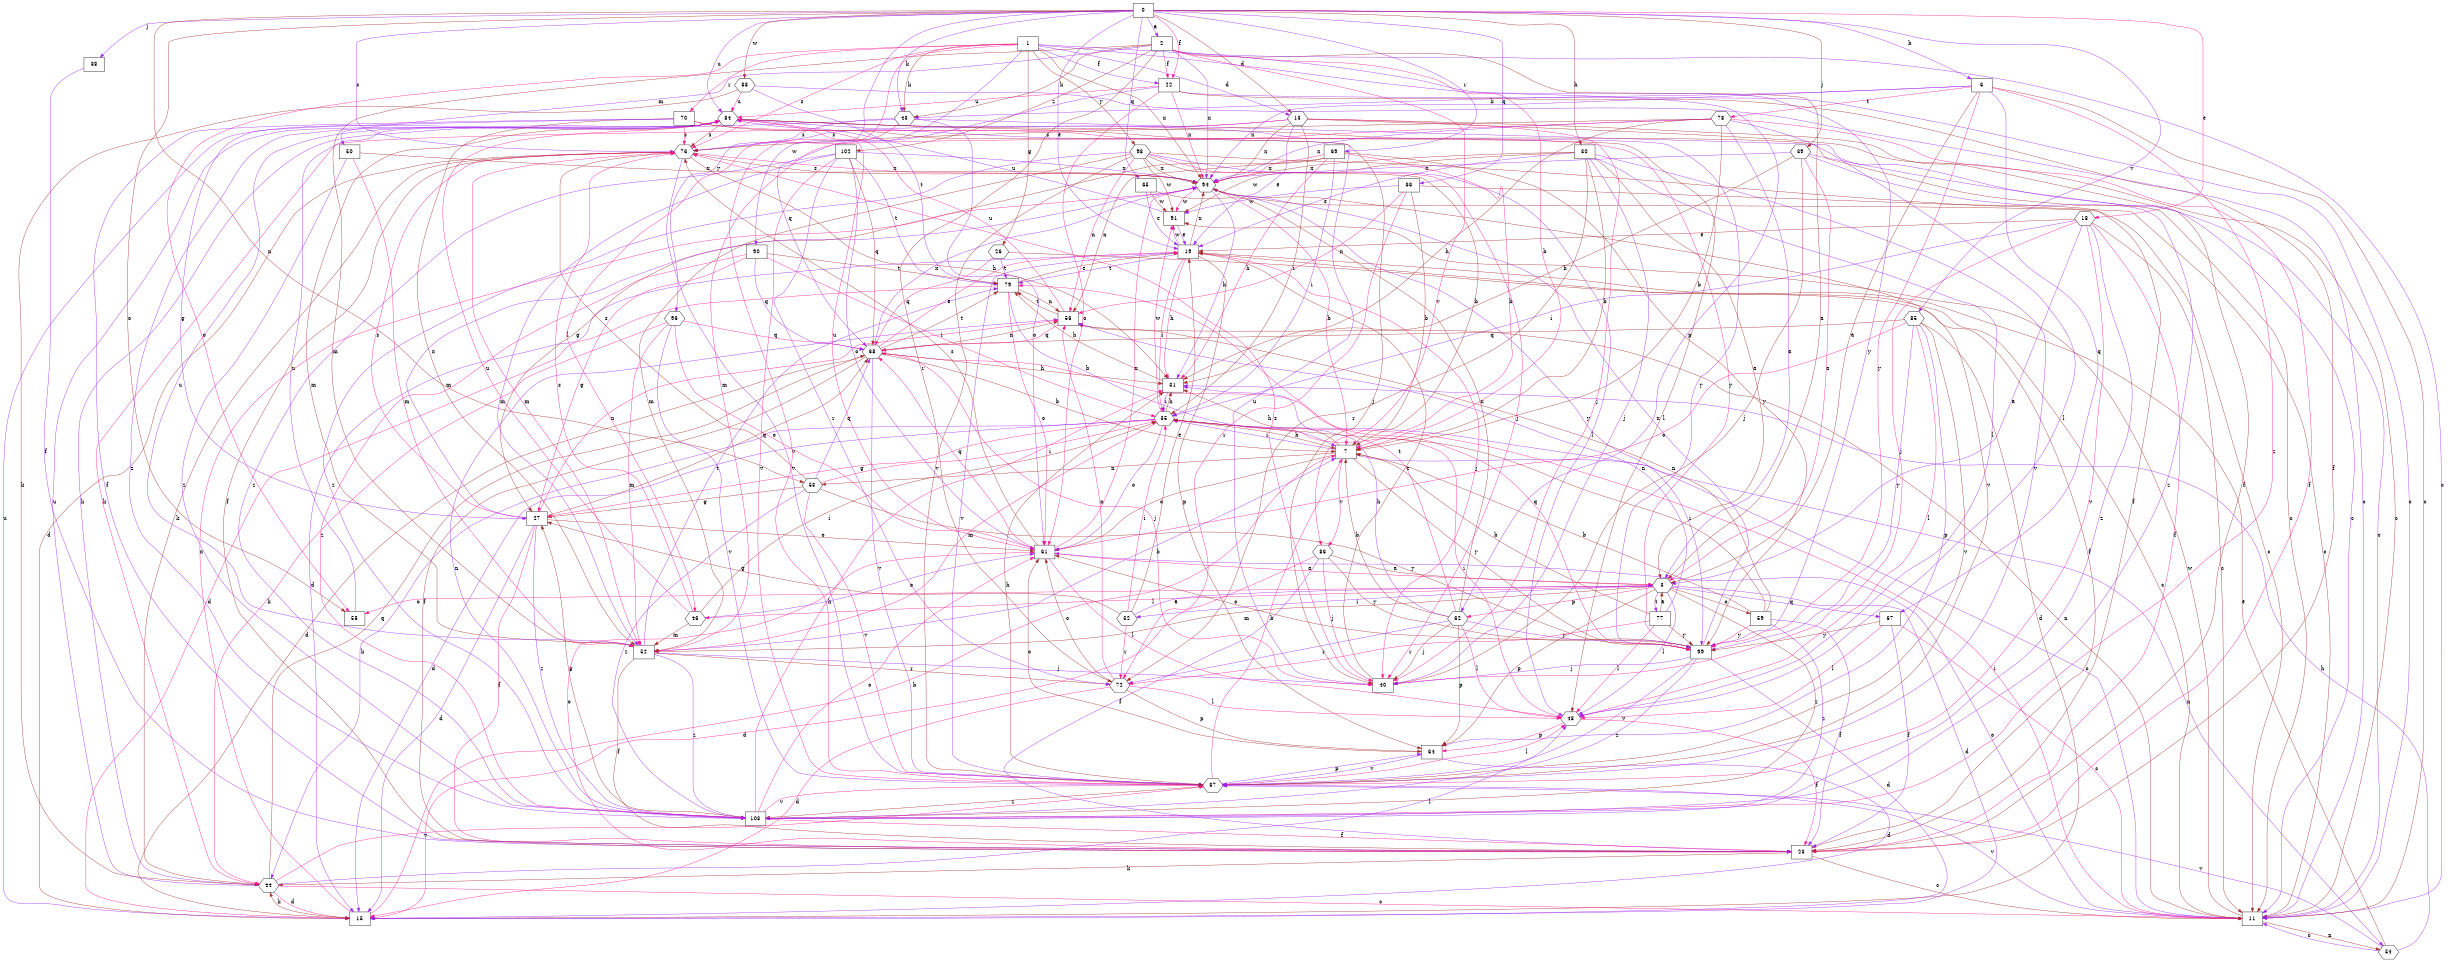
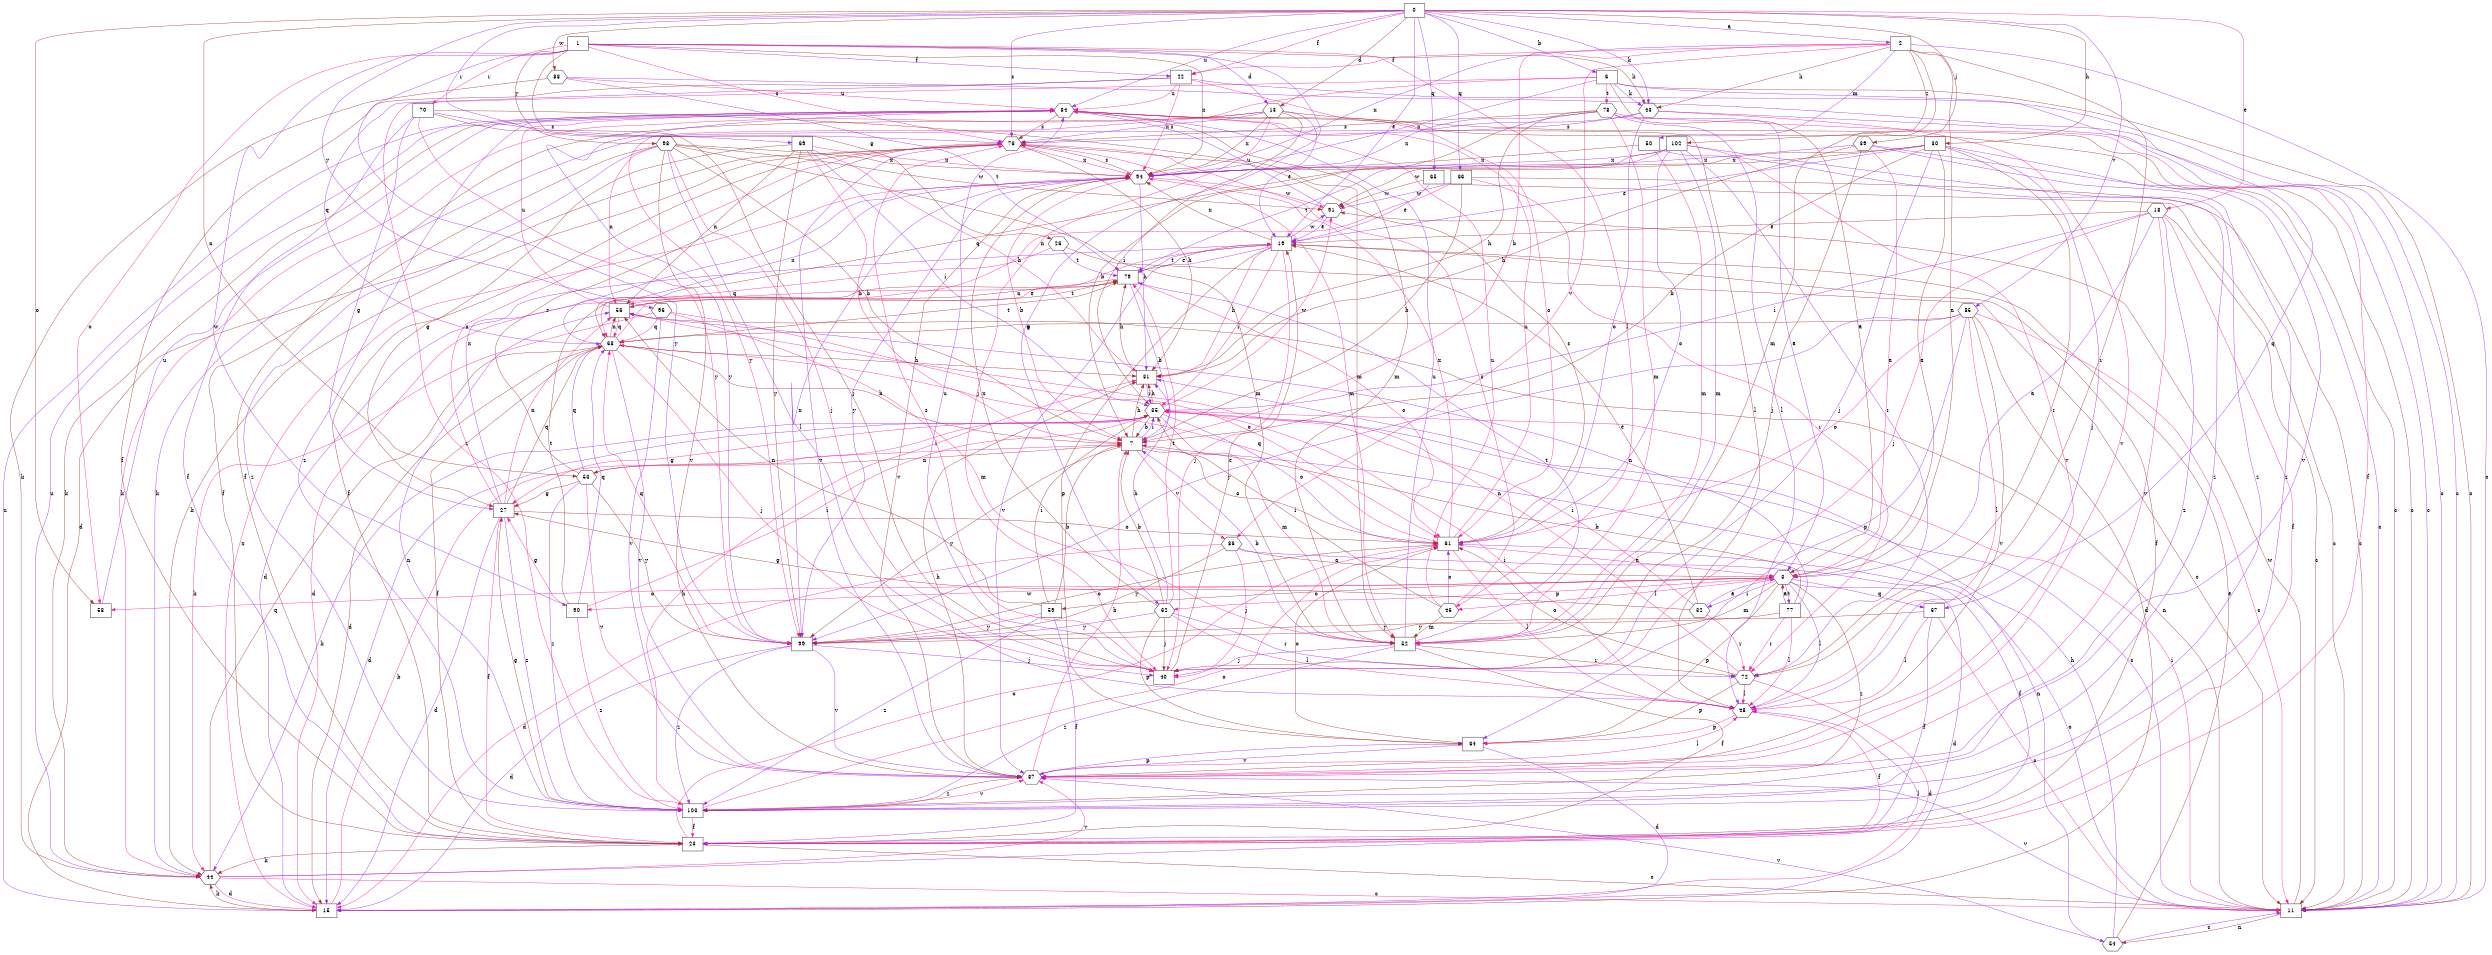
(94, 64) -> none
(684, 135) -> (828, 136)
(1174, 219) -> (1332, 210)
none -> (267, 252)
(1993, 435) -> (2093, 427)
none -> (2234, 545)
none -> (1034, 591)
